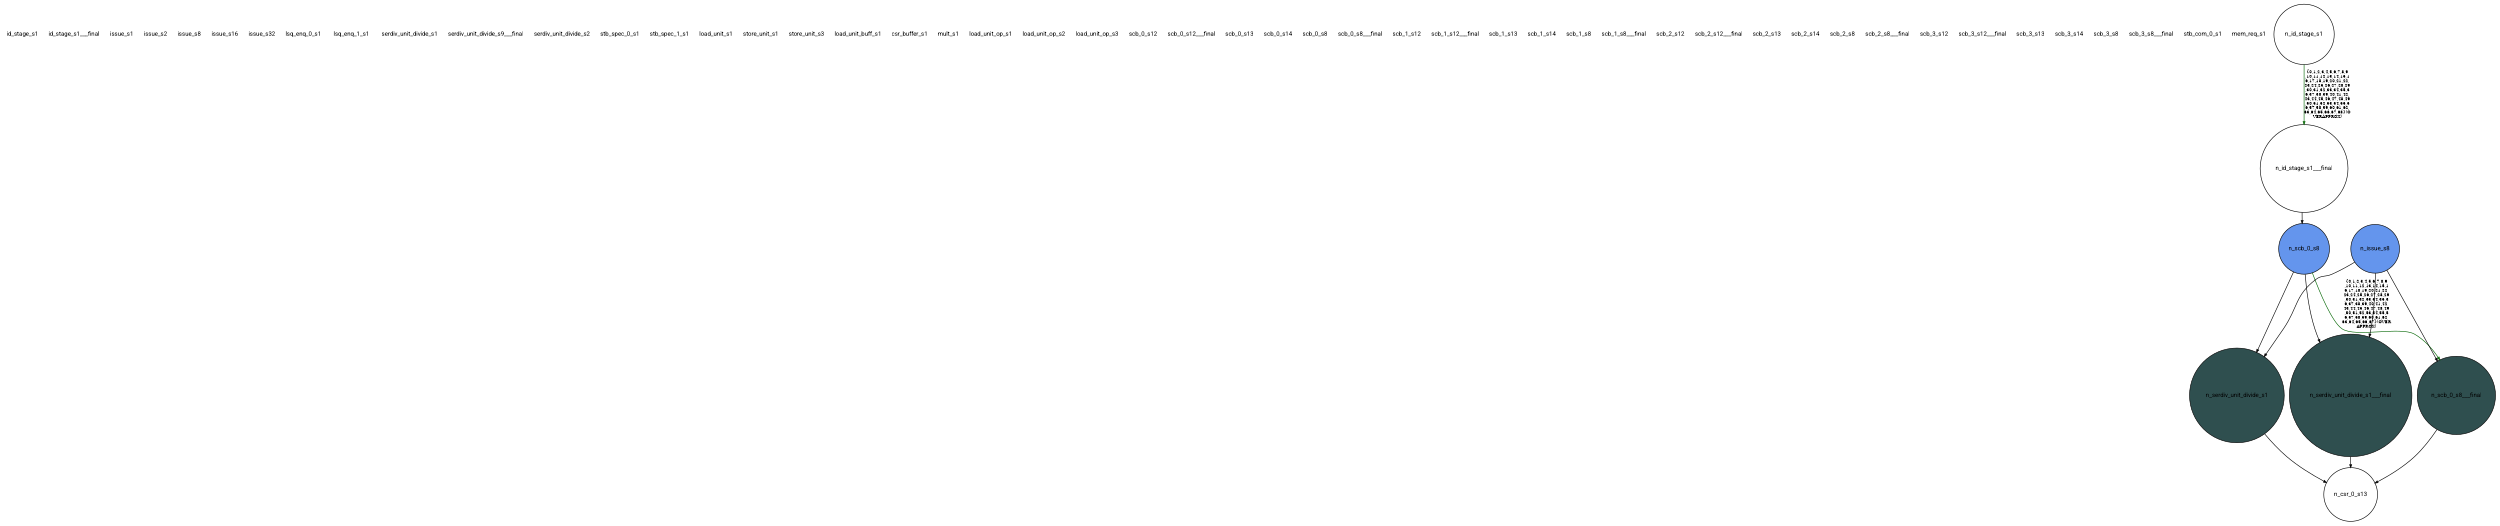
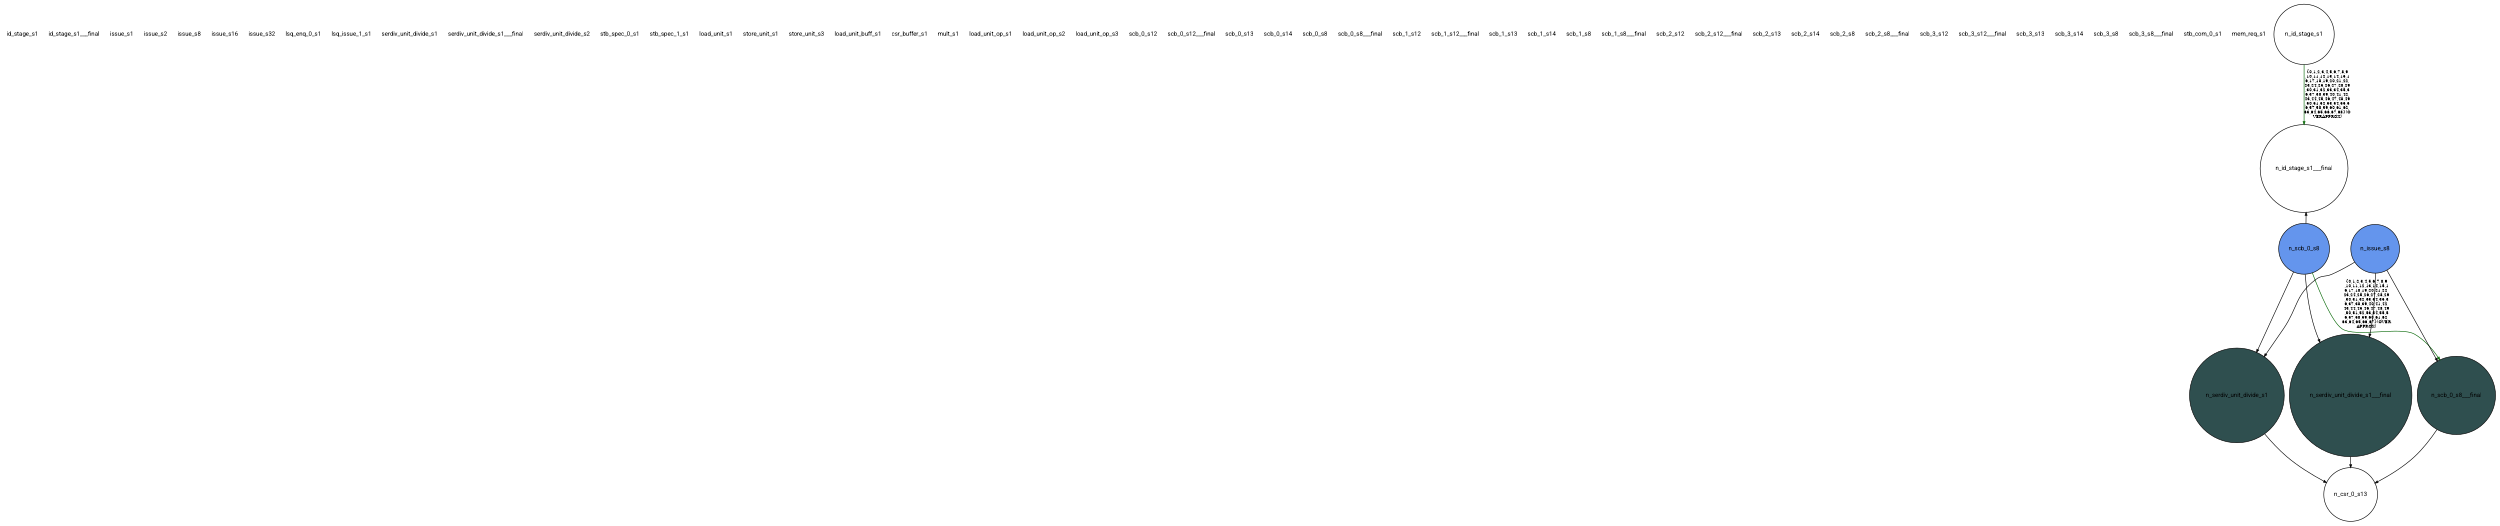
(351, 34) -> (351, 34)
(486, 34) -> (486, 34)
(2302, 216) -> (2306, 219)
